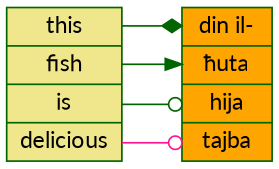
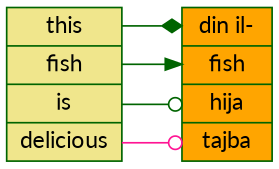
(227, 64) -> (227, 64)
